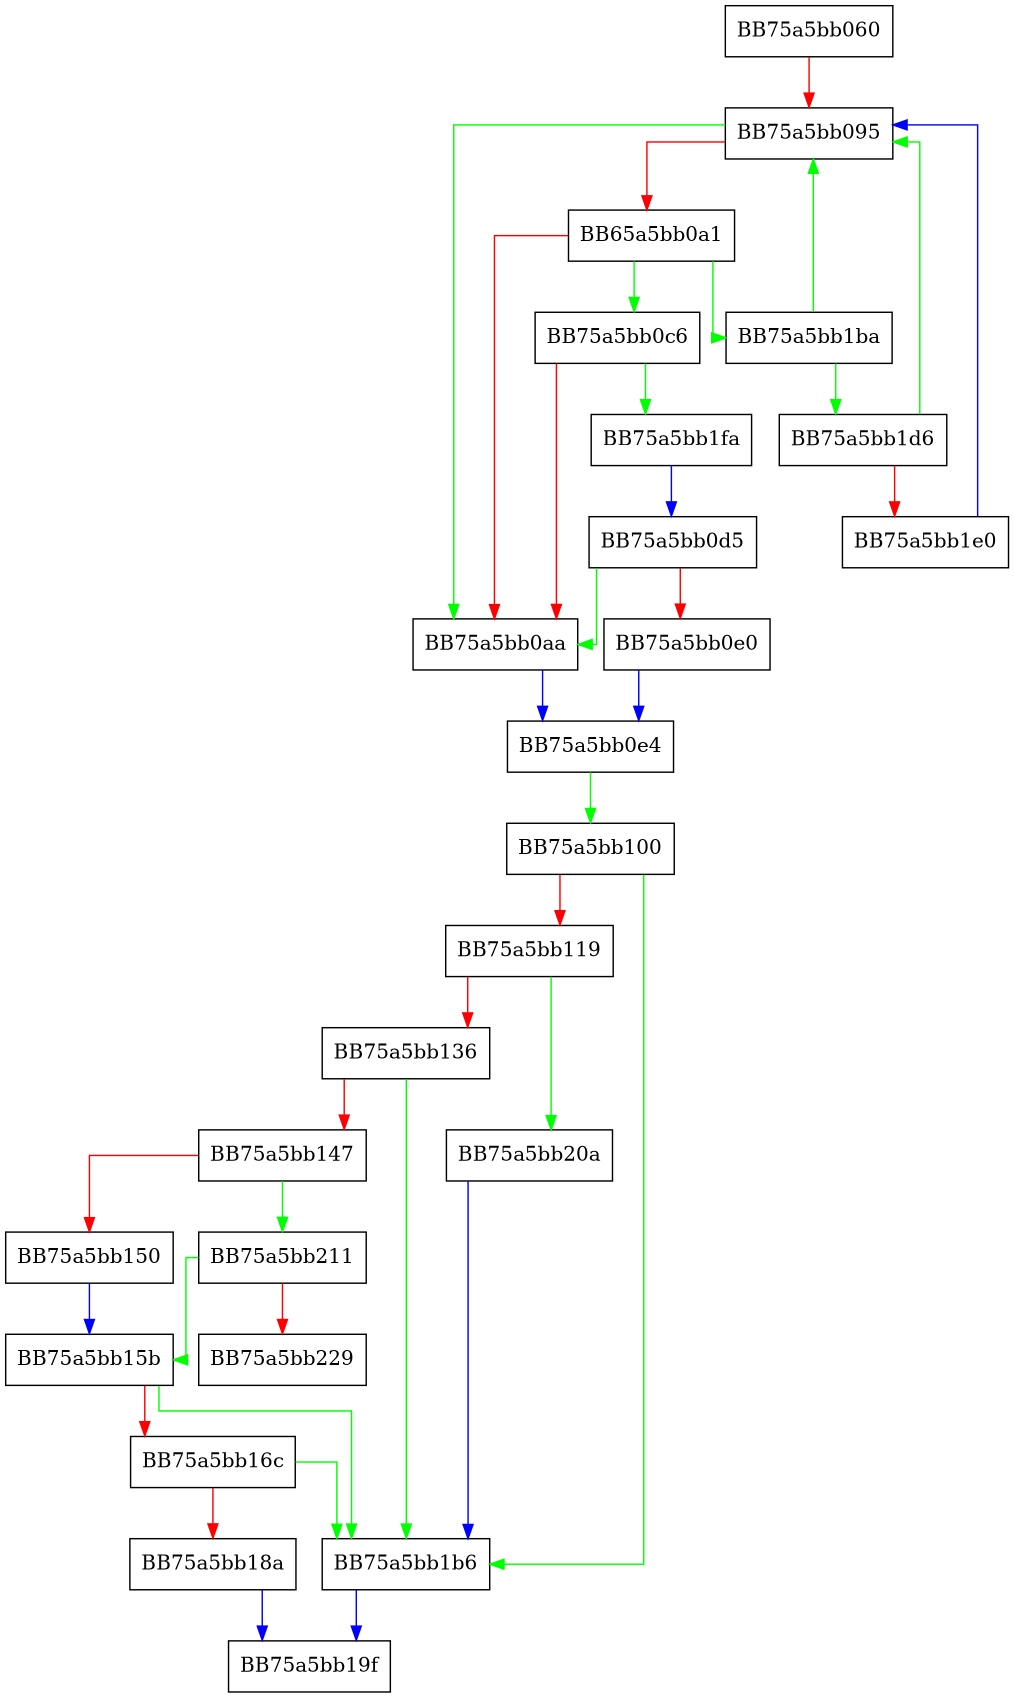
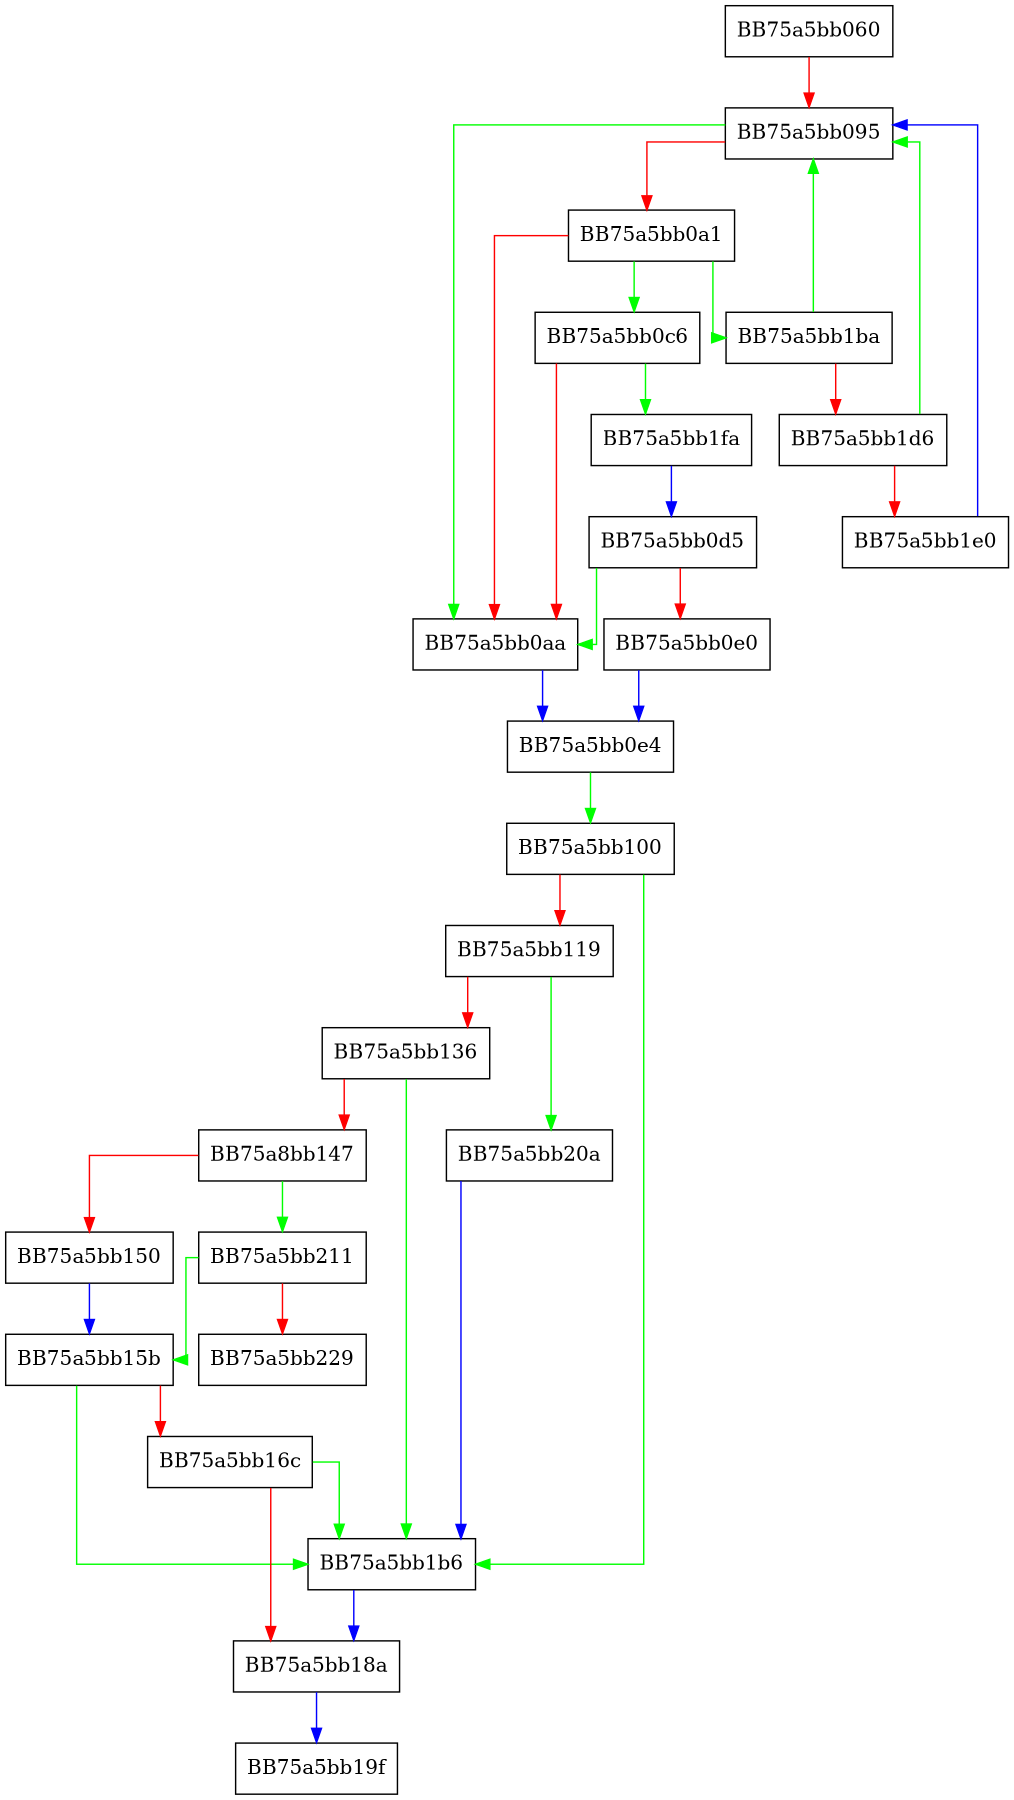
(652, 236) -> (652, 236)
(836, 382) -> (836, 382)
(282, 1155) -> (282, 1155)
(356, 1608) -> (354, 1608)
